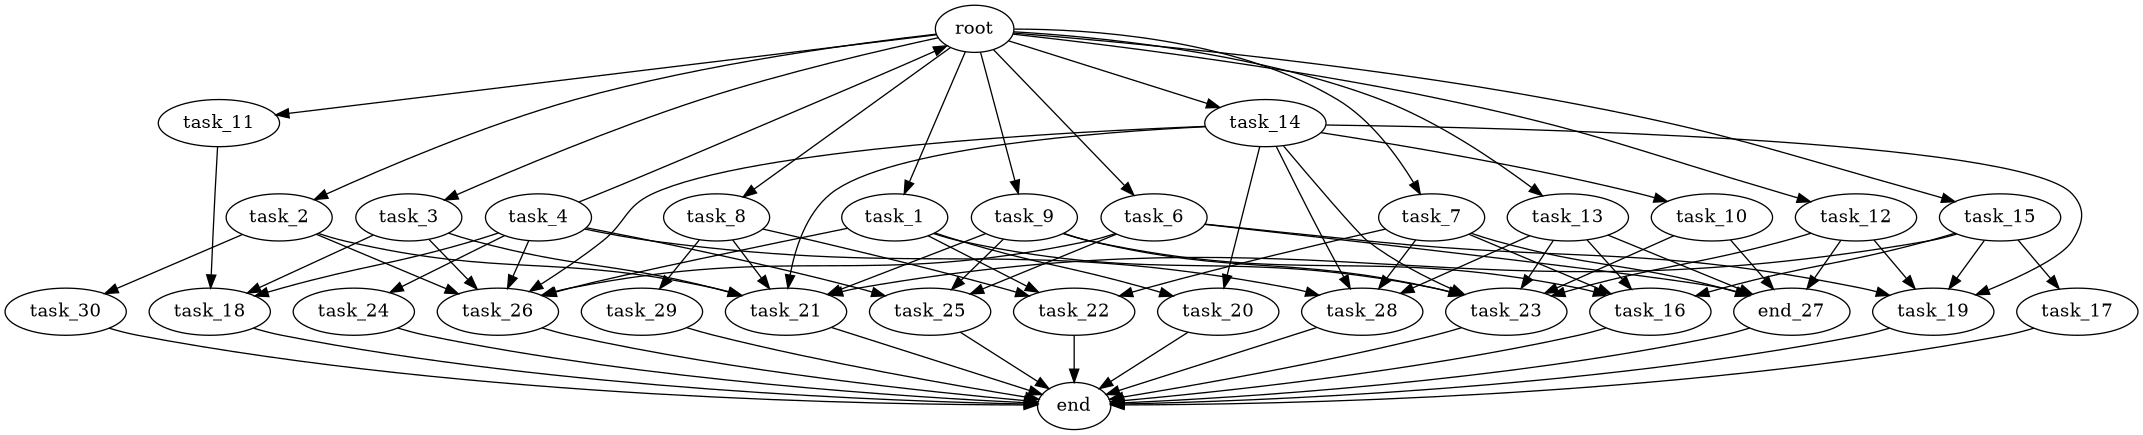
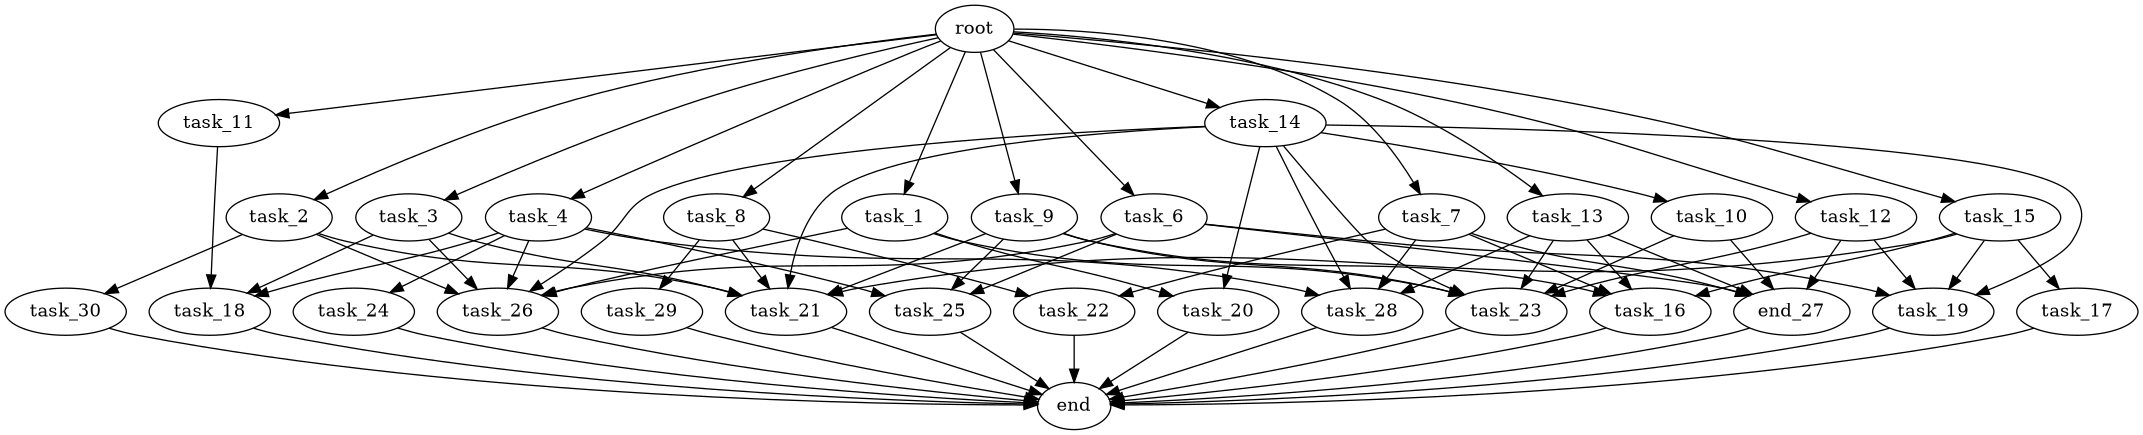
(757, 127) -> (761, 116)
(977, 261) -> none
